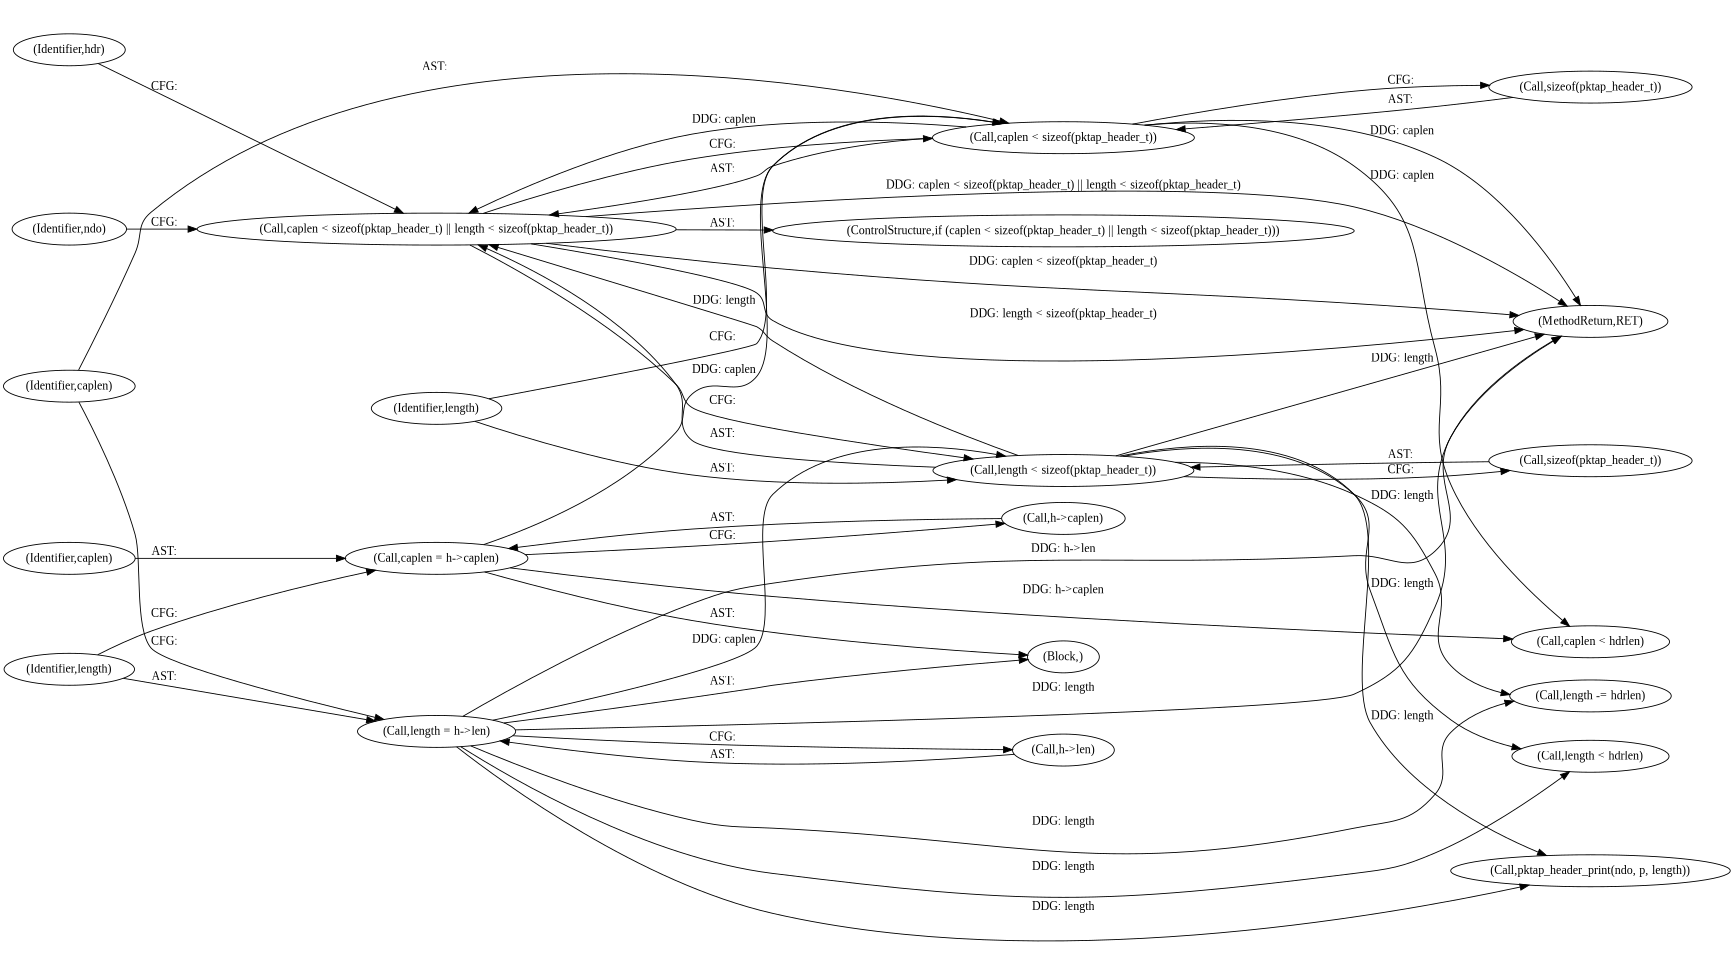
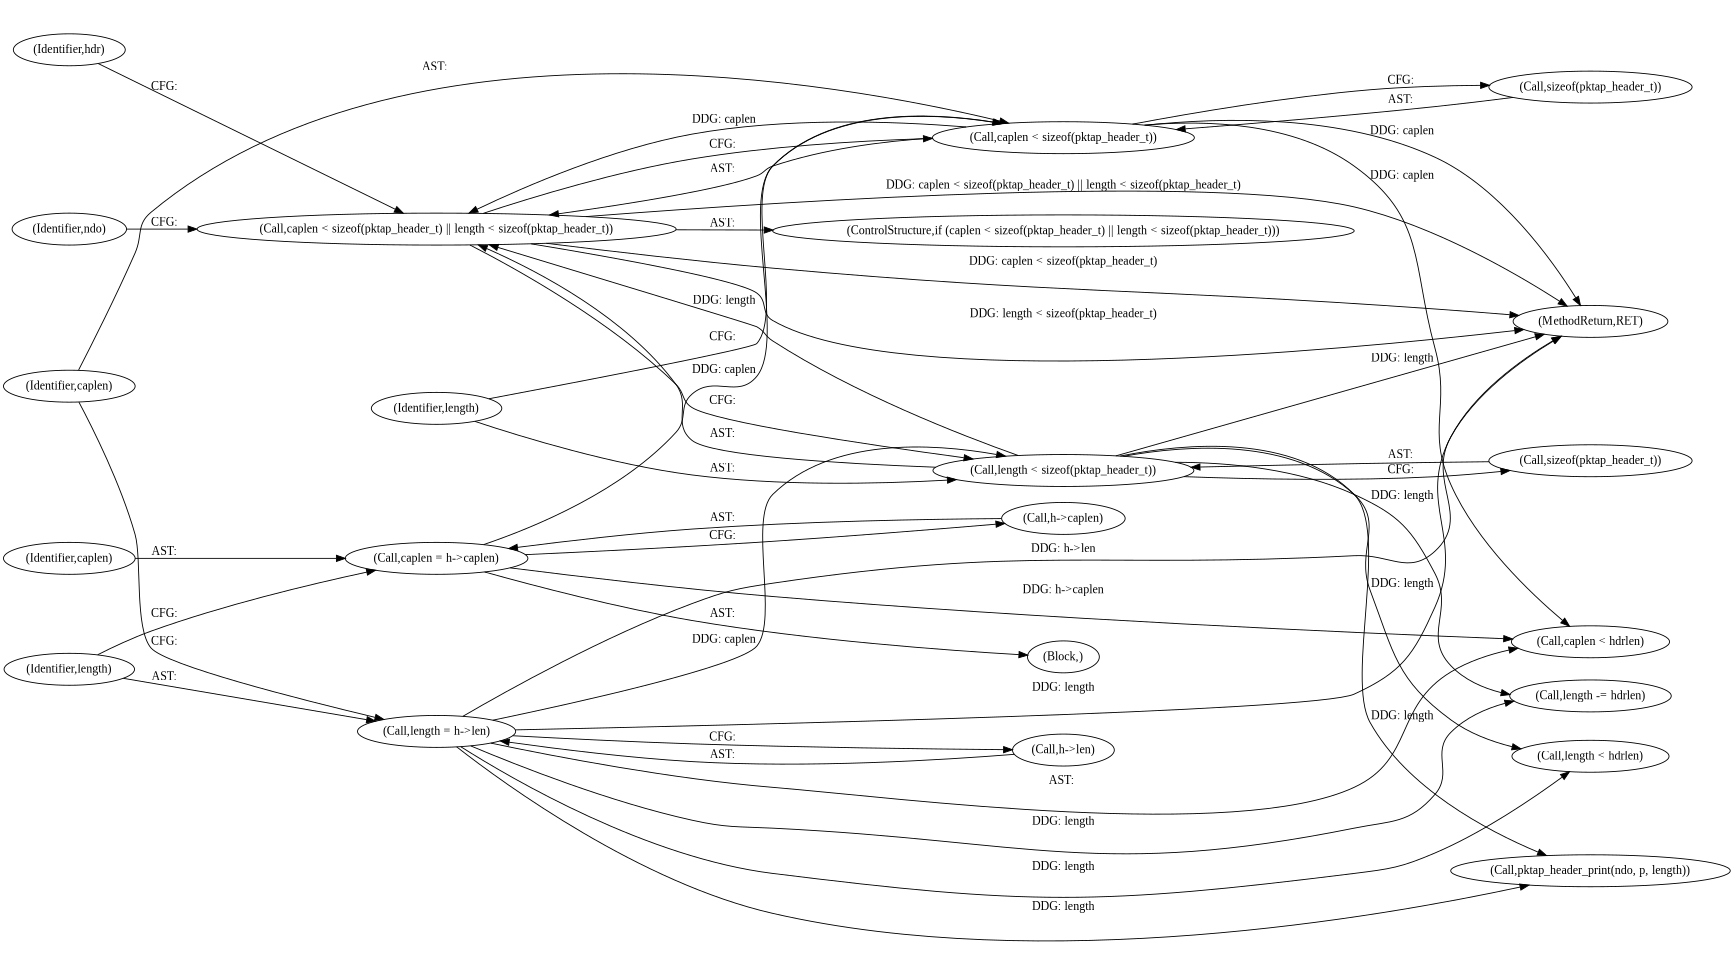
(761, 687) -> (1030, 809)
